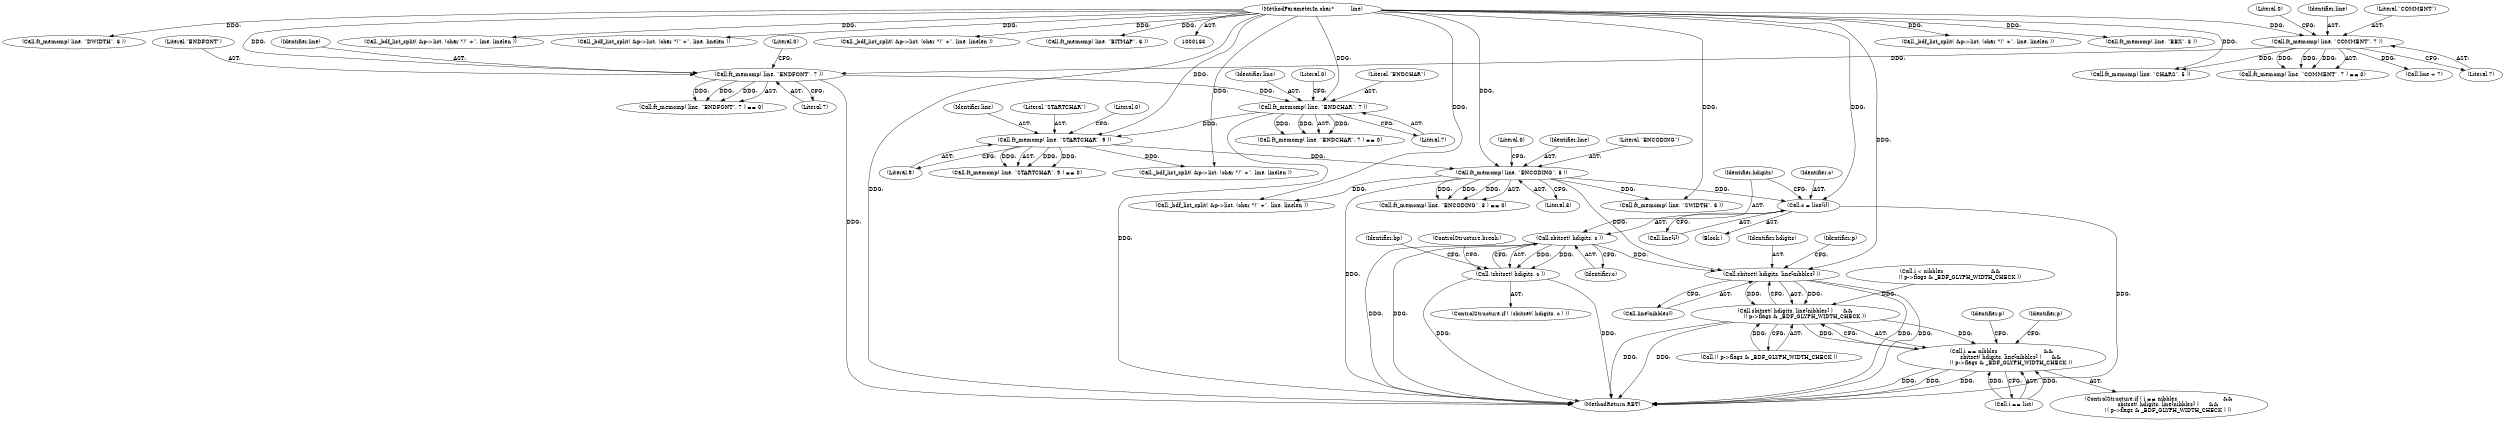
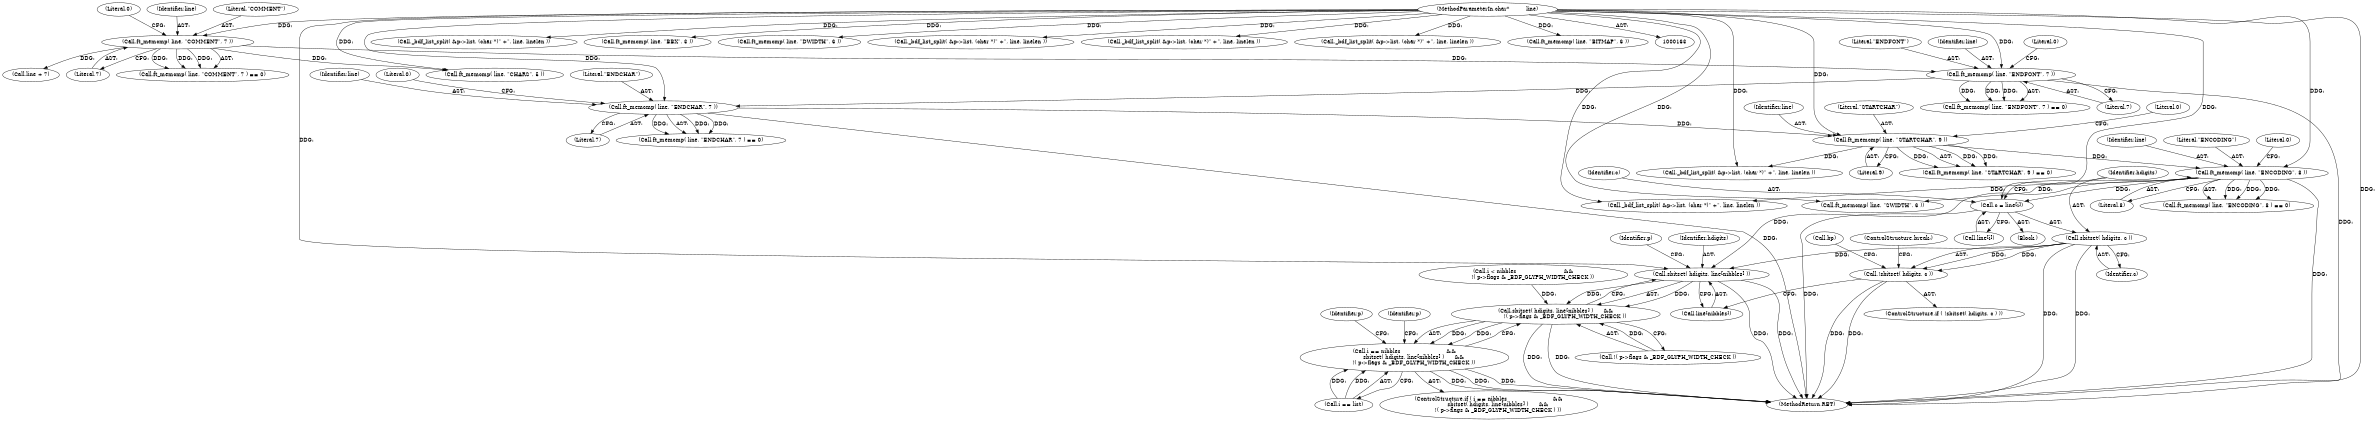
(1384, 239) -> (1825, 239)
(1504, 249) -> (1794, 289)
